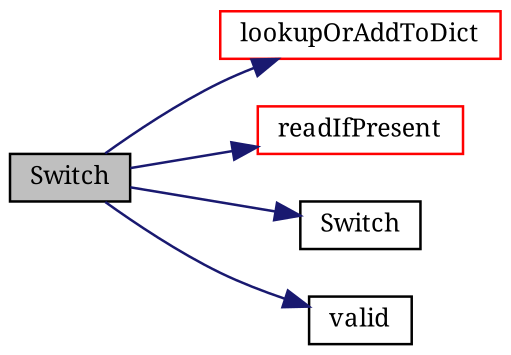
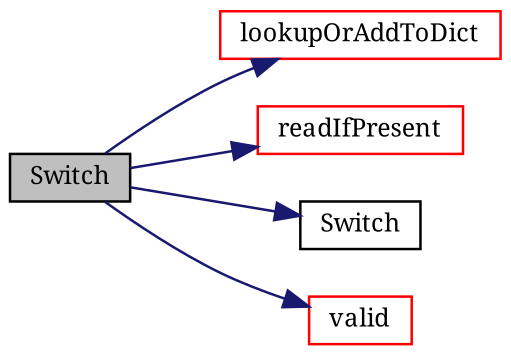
(360, 320) -> (360, 320)
